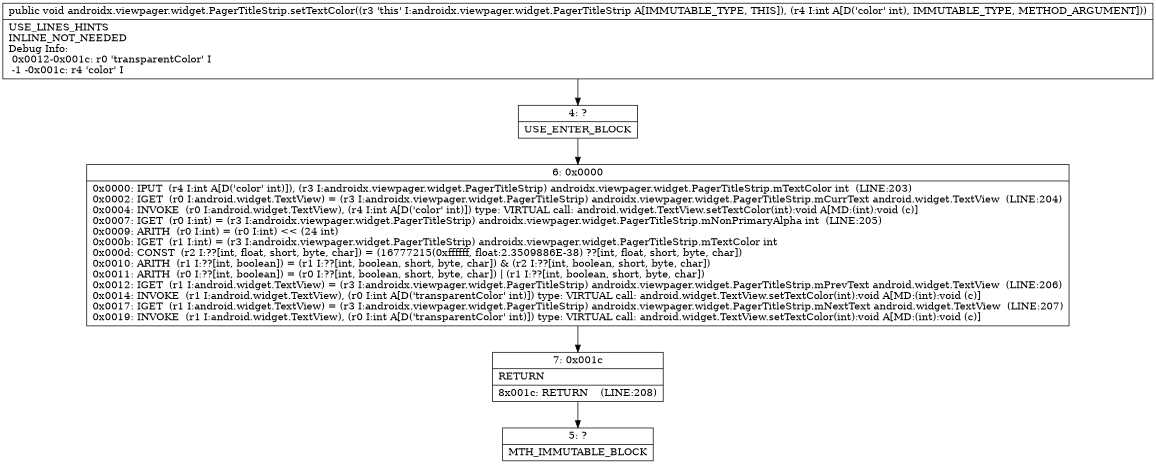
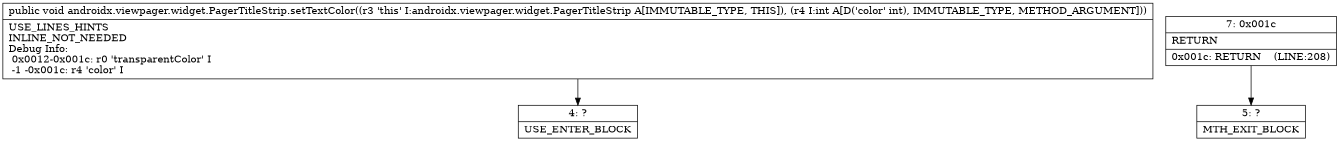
(578, 245) -> none
(578, 393) -> (1251, 57)
(578, 452) -> (1251, 130)
